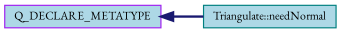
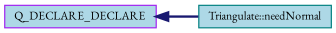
(83, 17) -> (80, 17)
